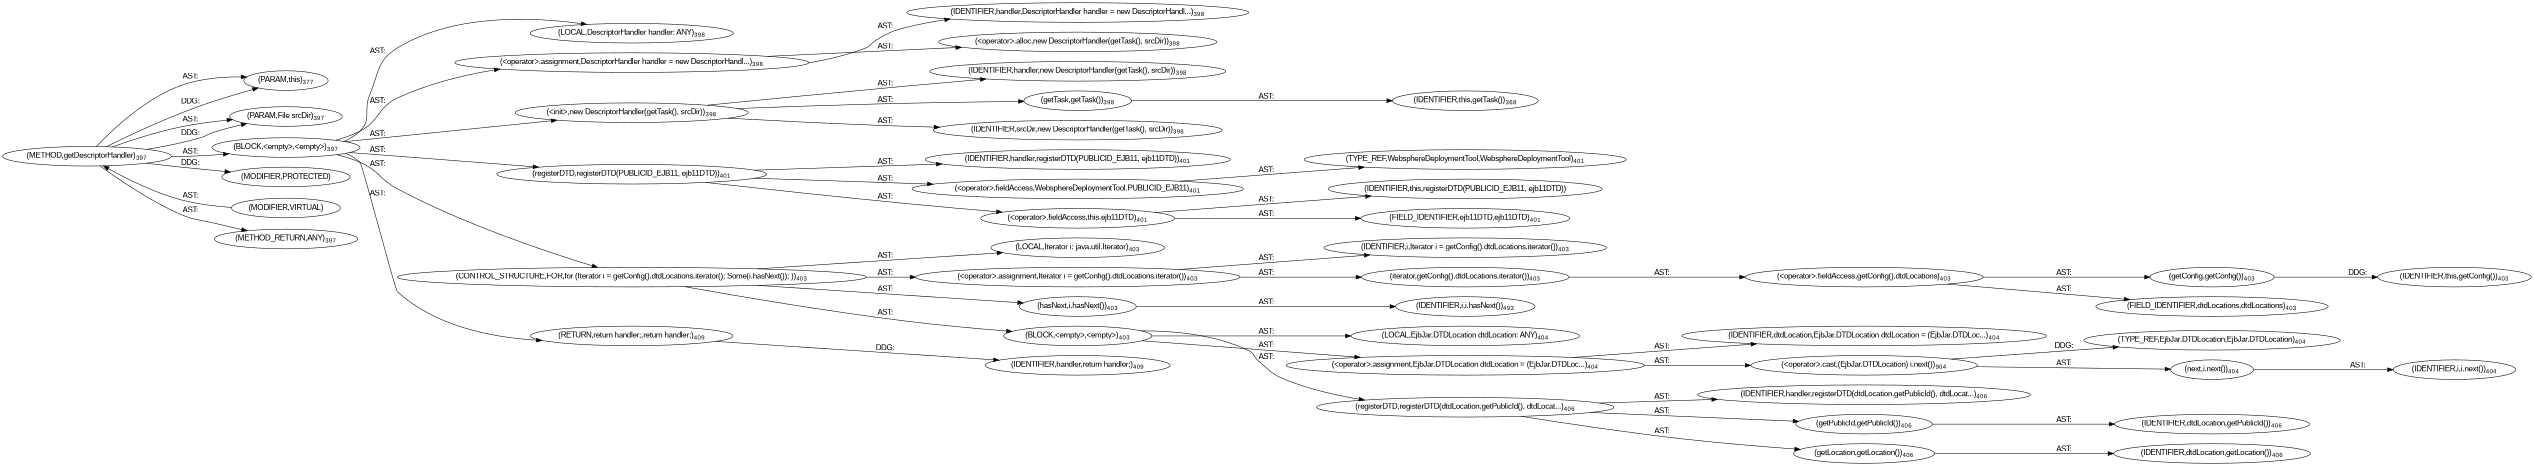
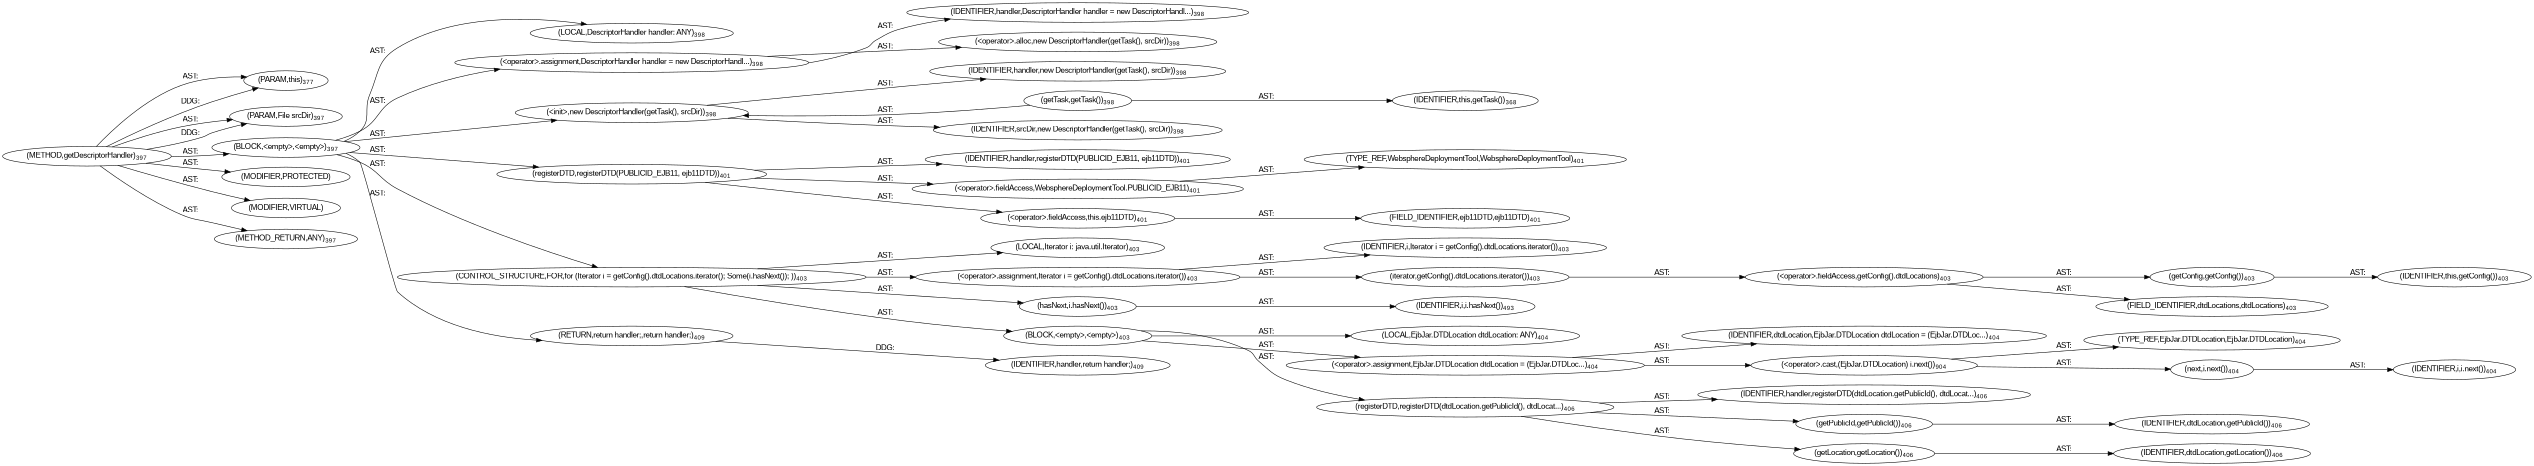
(878, 104) -> (889, 115)
(192, 163) -> (192, 163)
(1465, 189) -> none
(168, 196) -> (181, 183)
(2359, 273) -> (2359, 273)
(2065, 346) -> (2065, 346)
